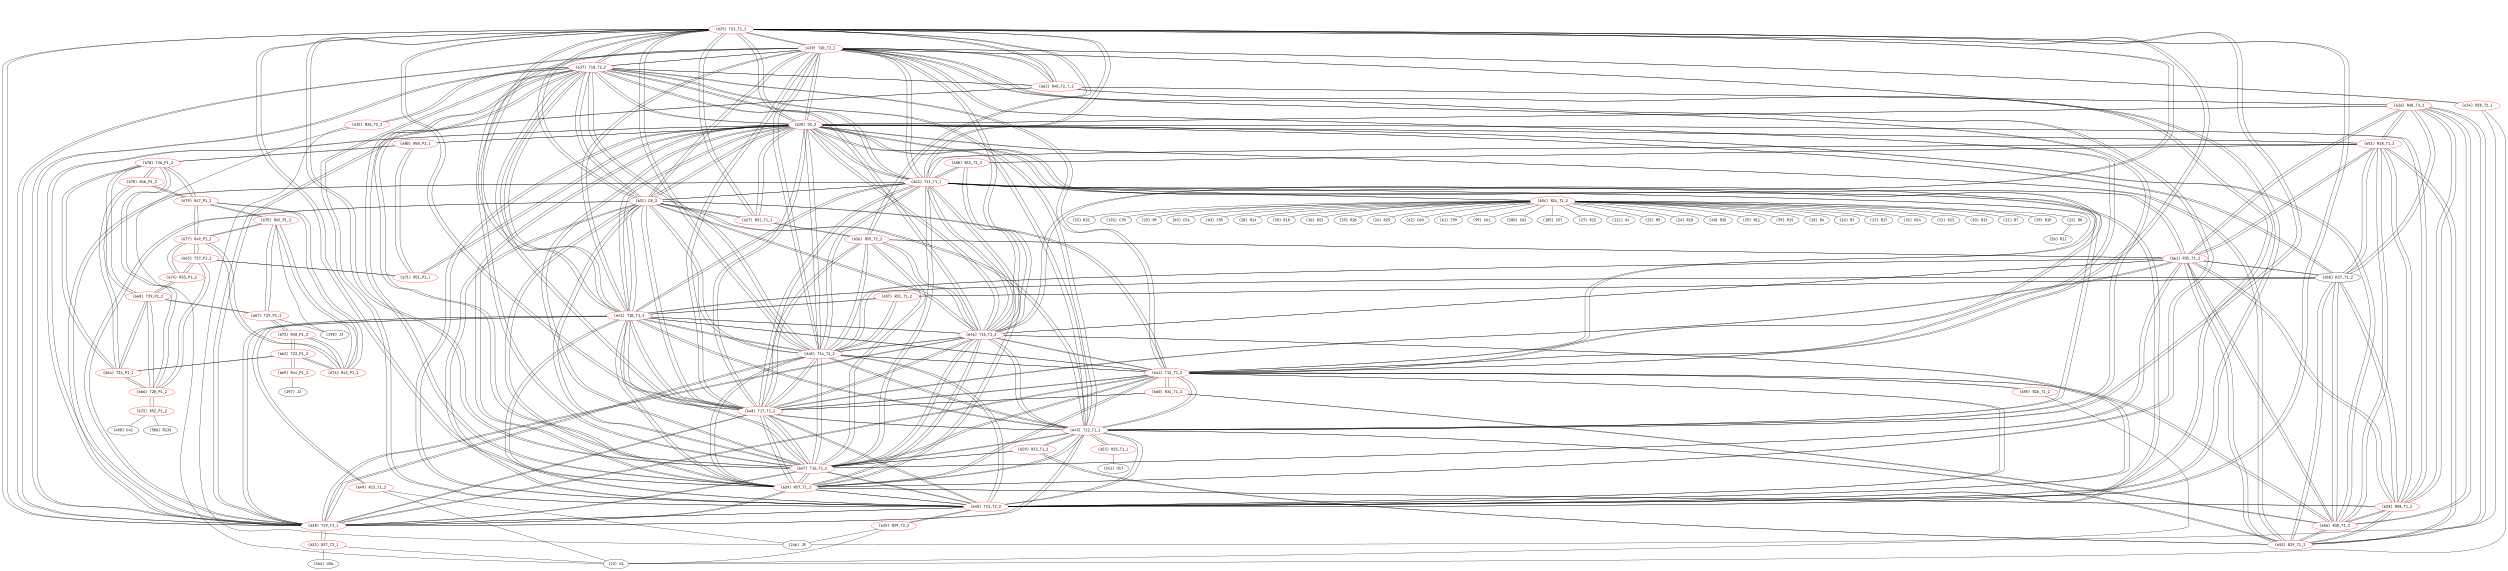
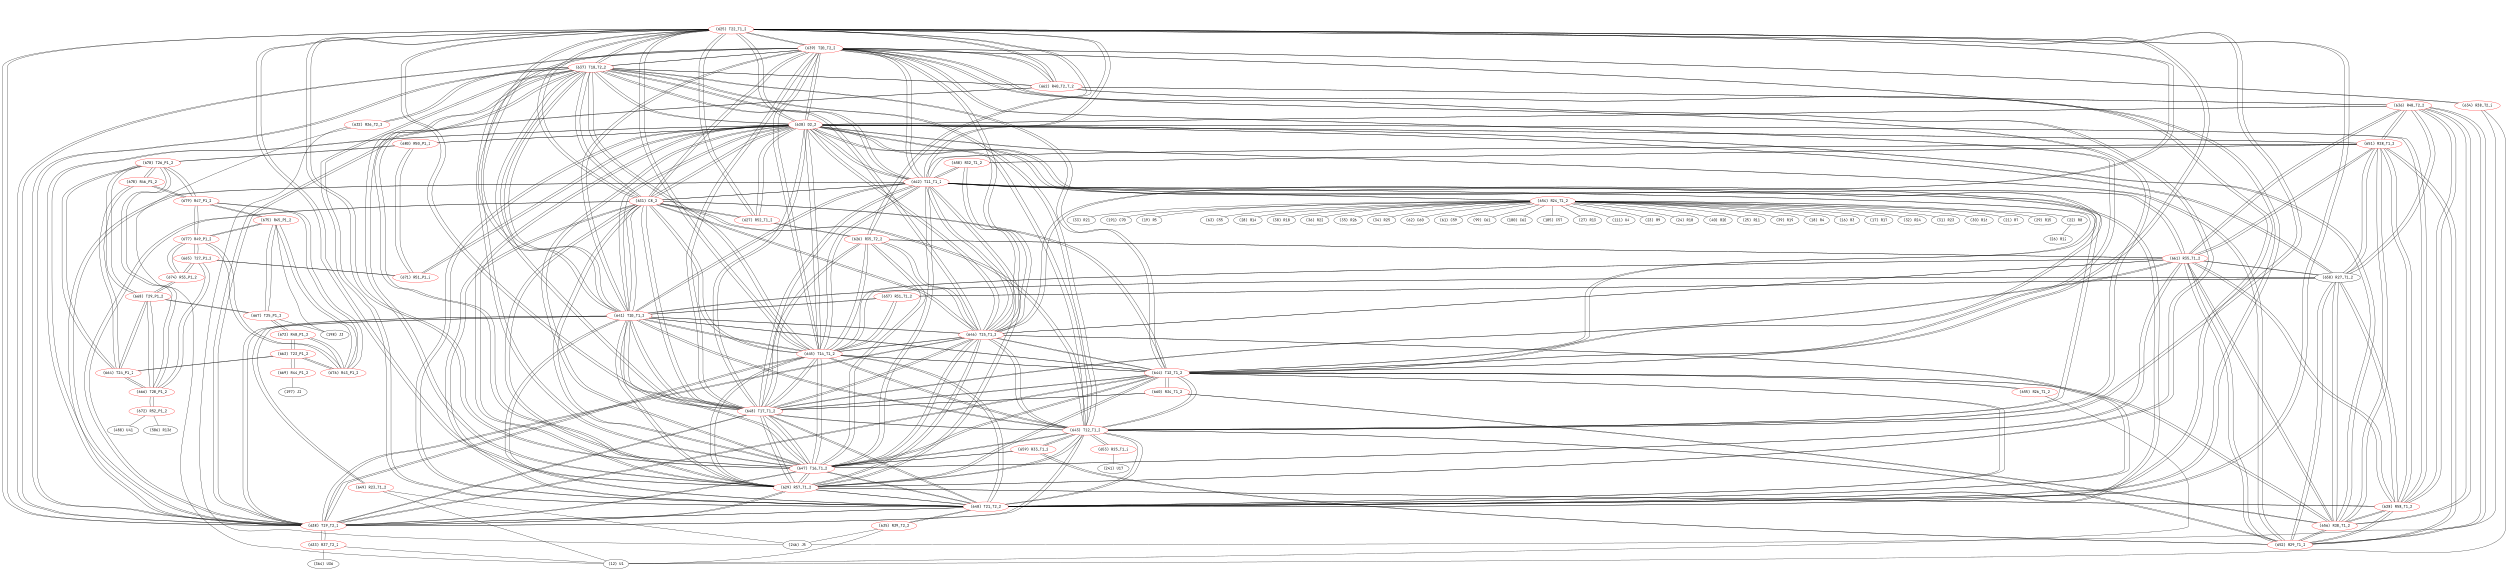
(1181, 220) -> none
